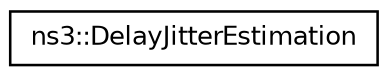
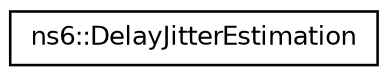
(194, 38) -> (194, 38)
